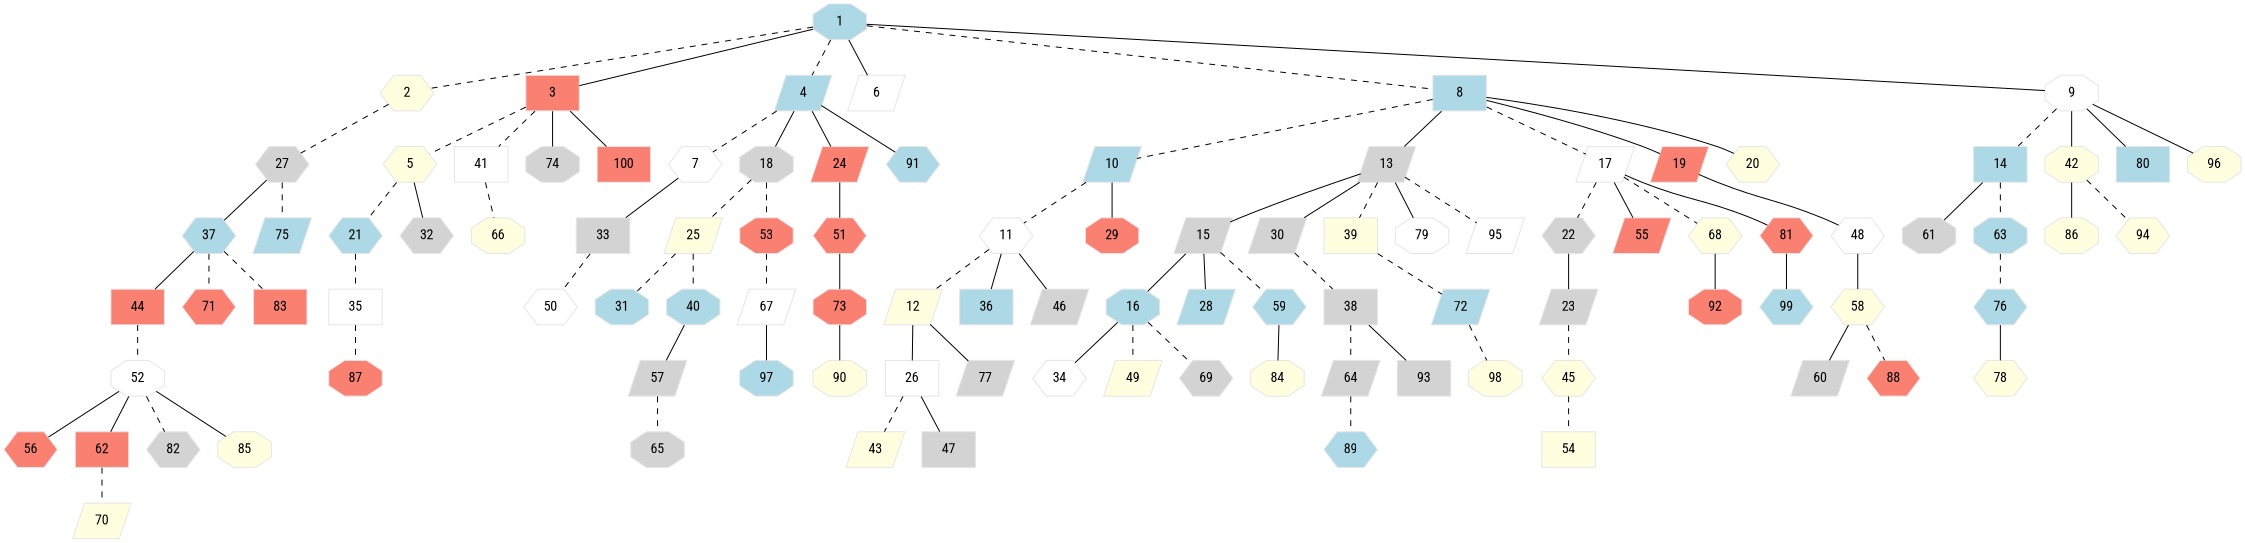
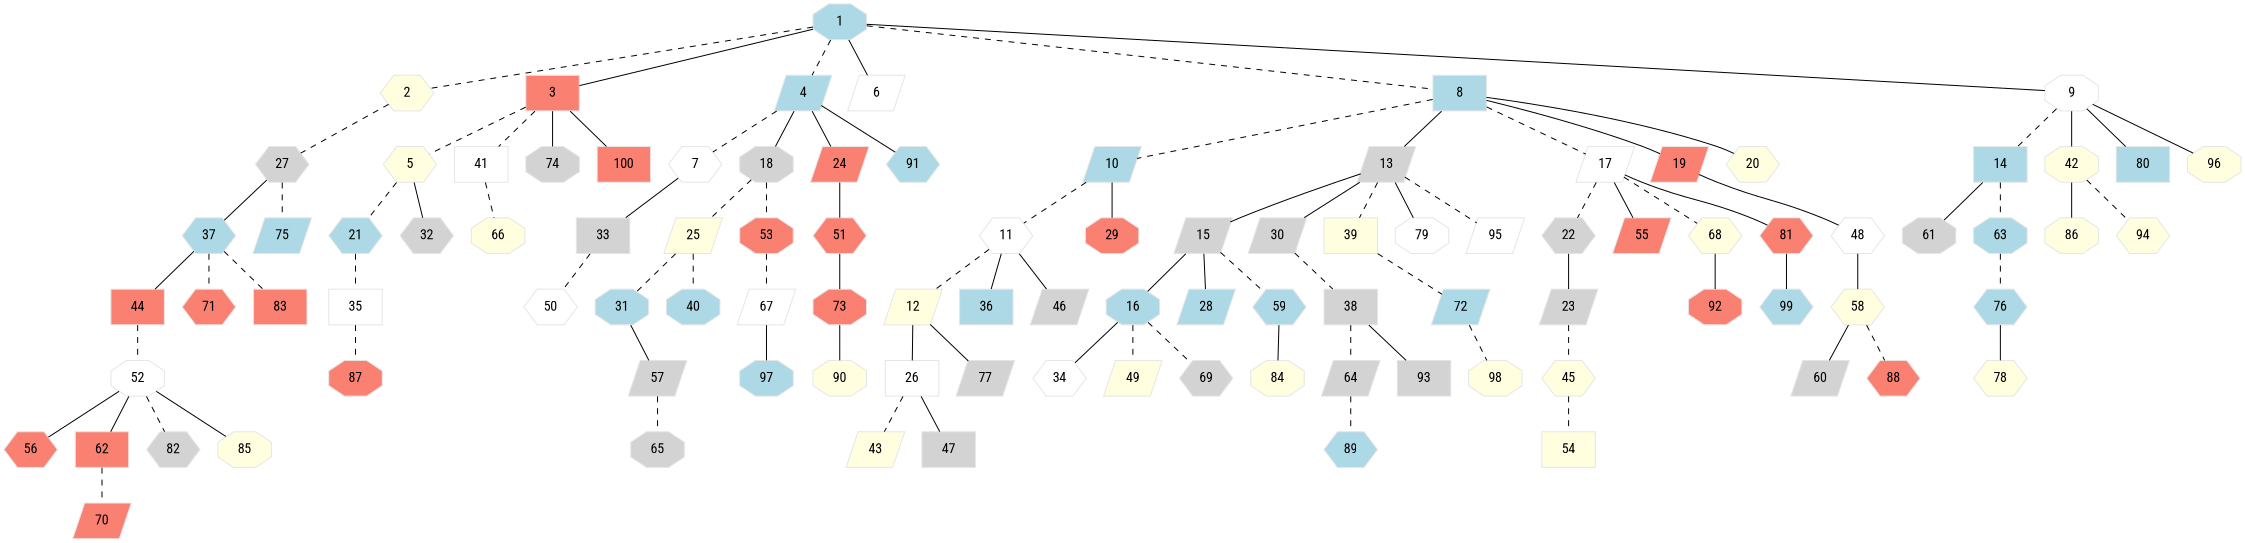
(675, 343) -> (640, 343)
(102, 521) -> (102, 521)
